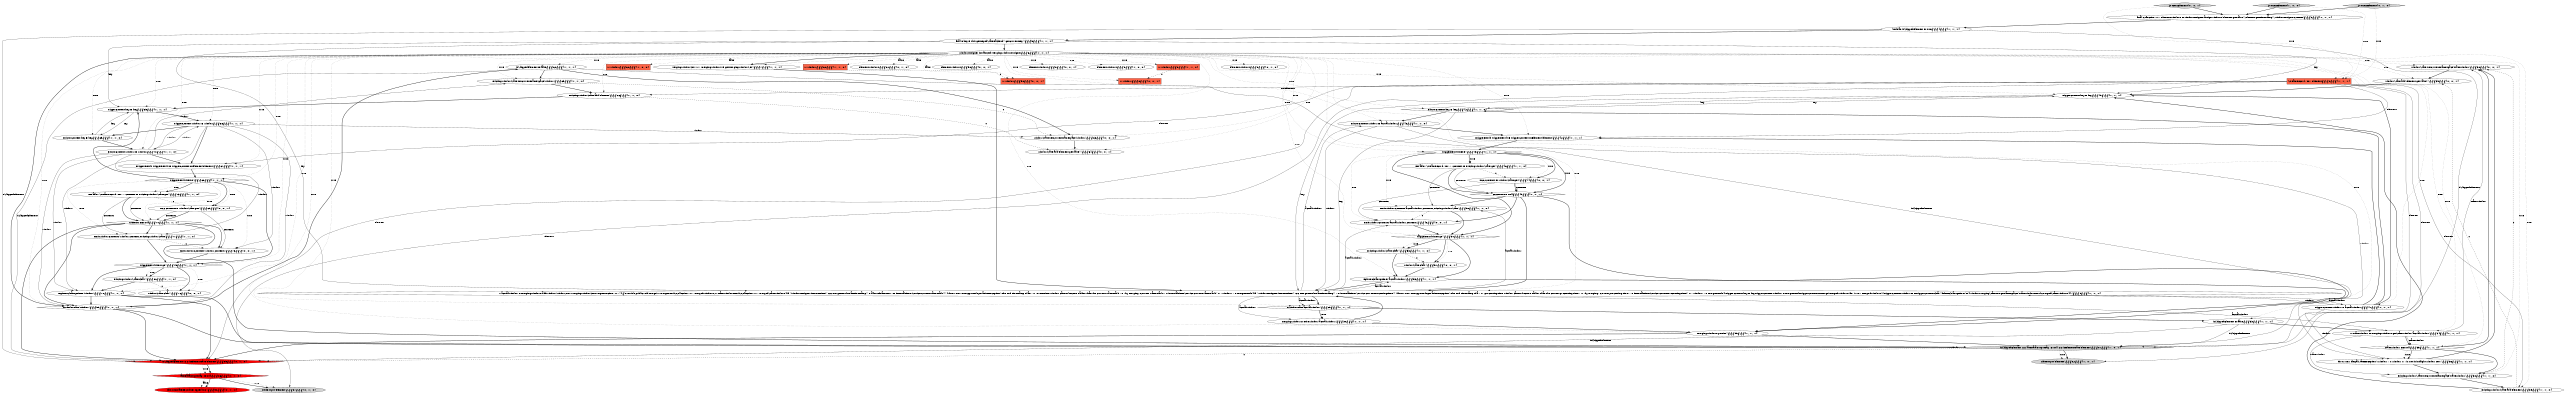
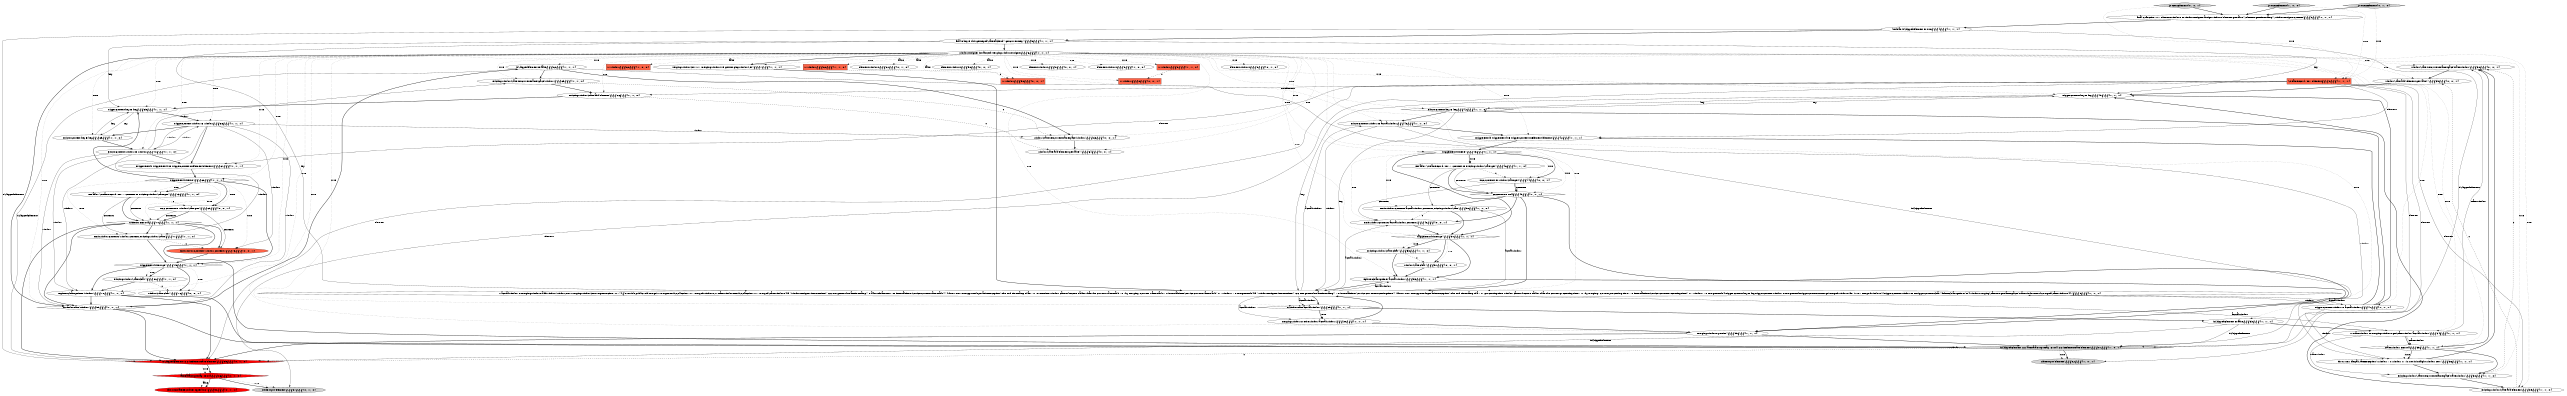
(1556, 163) -> (1556, 163)
(217, 251) -> (217, 251)
